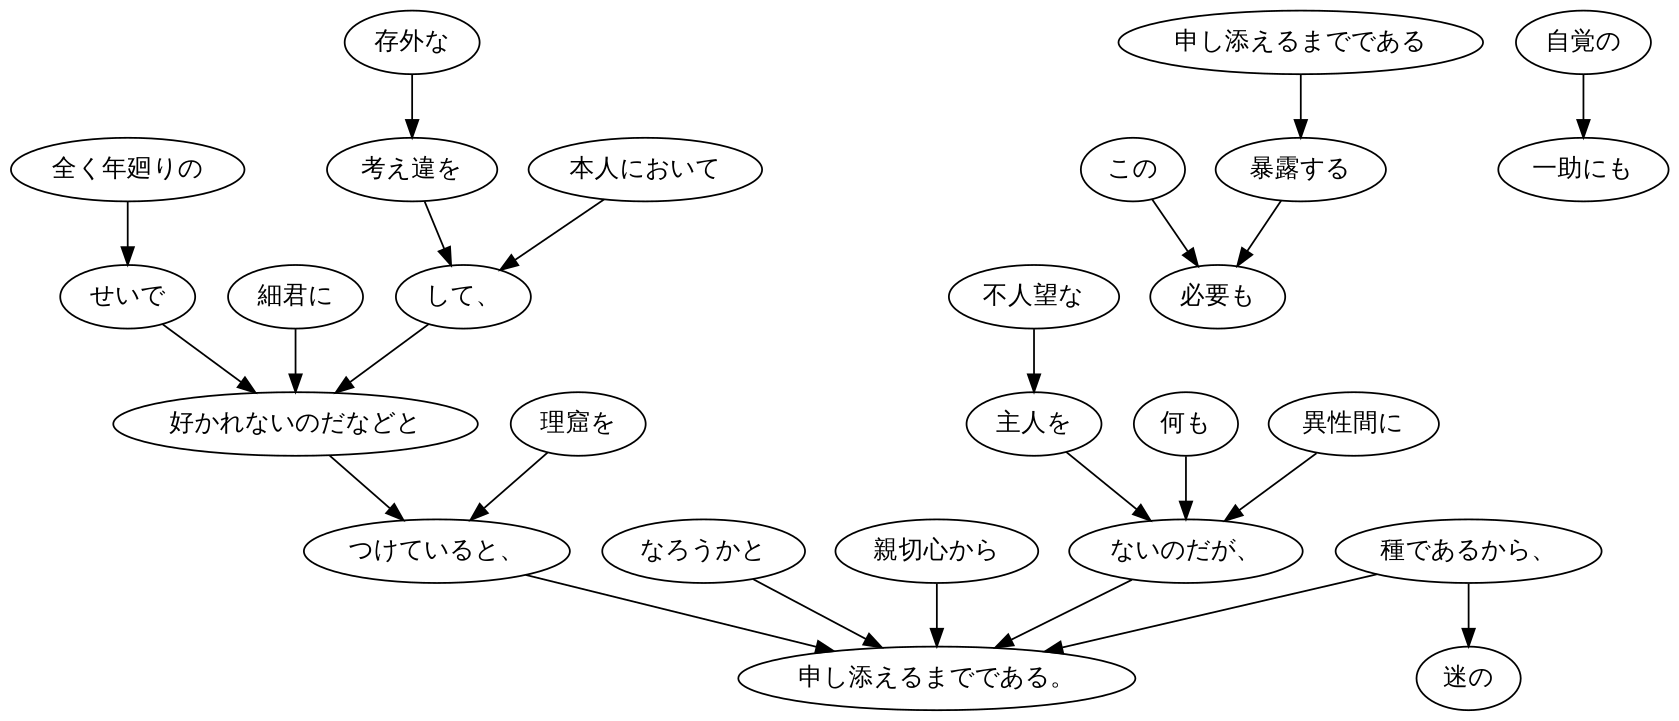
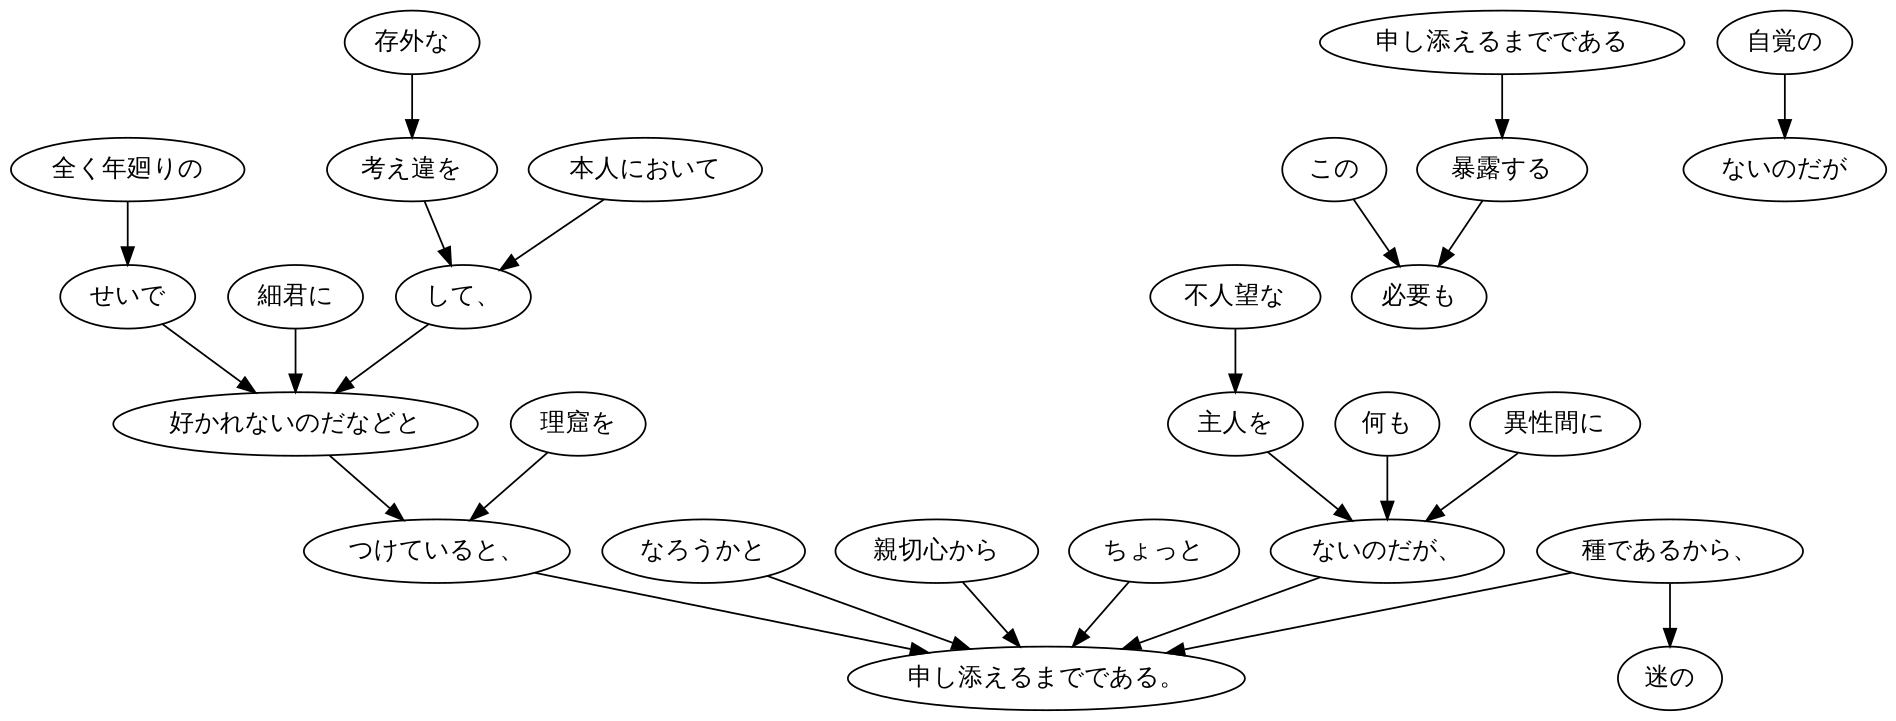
(1583, 170) -> (1785, 170)
none -> (1154, 551)
